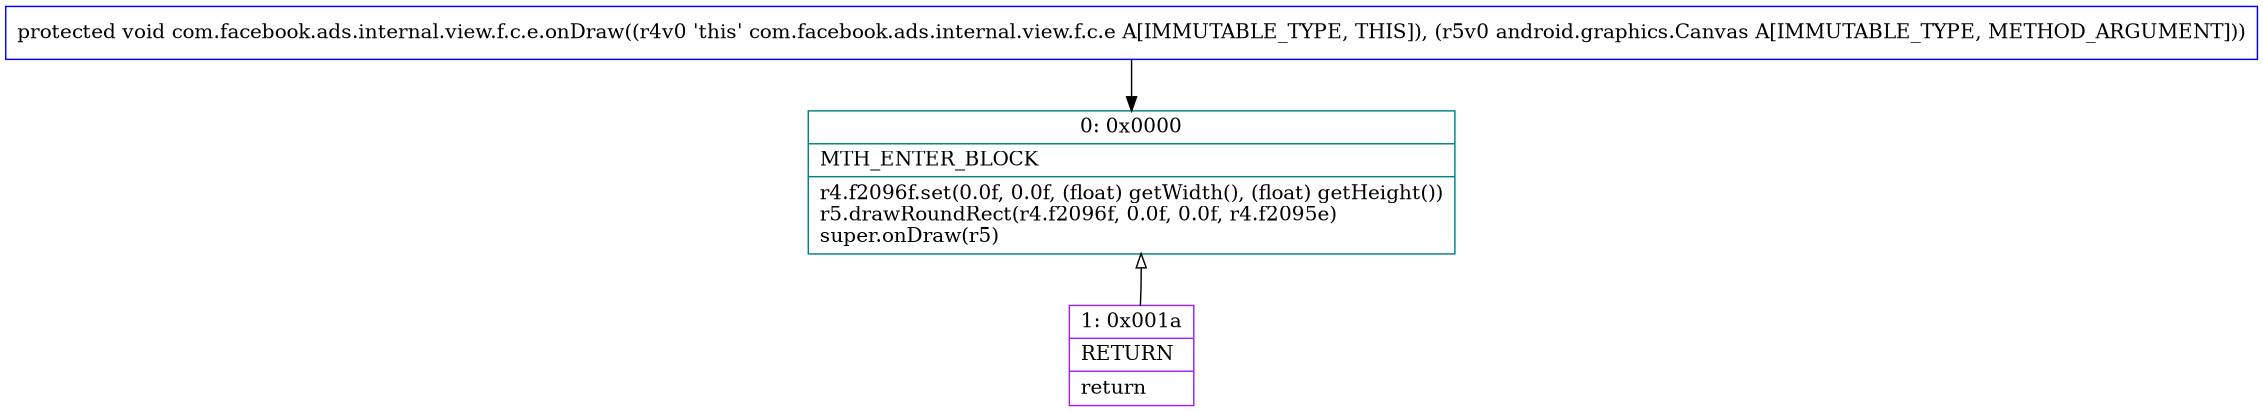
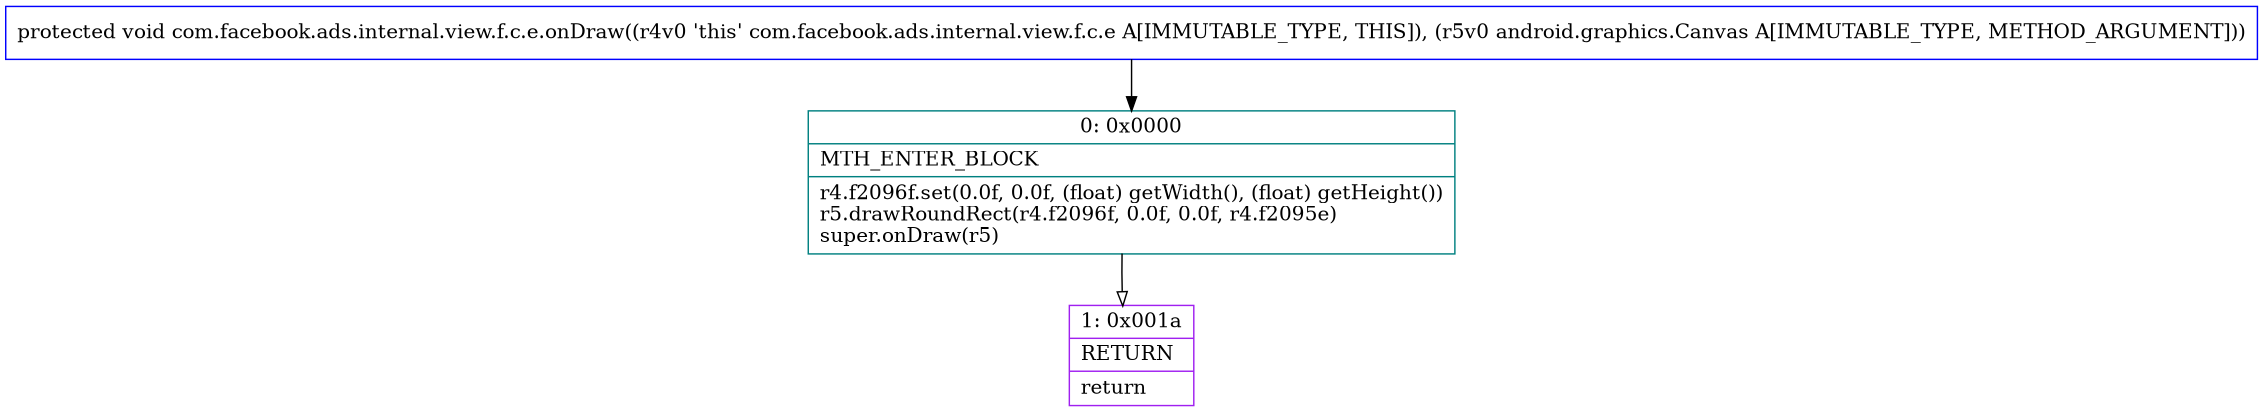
(1141, 287) -> (1122, 272)
